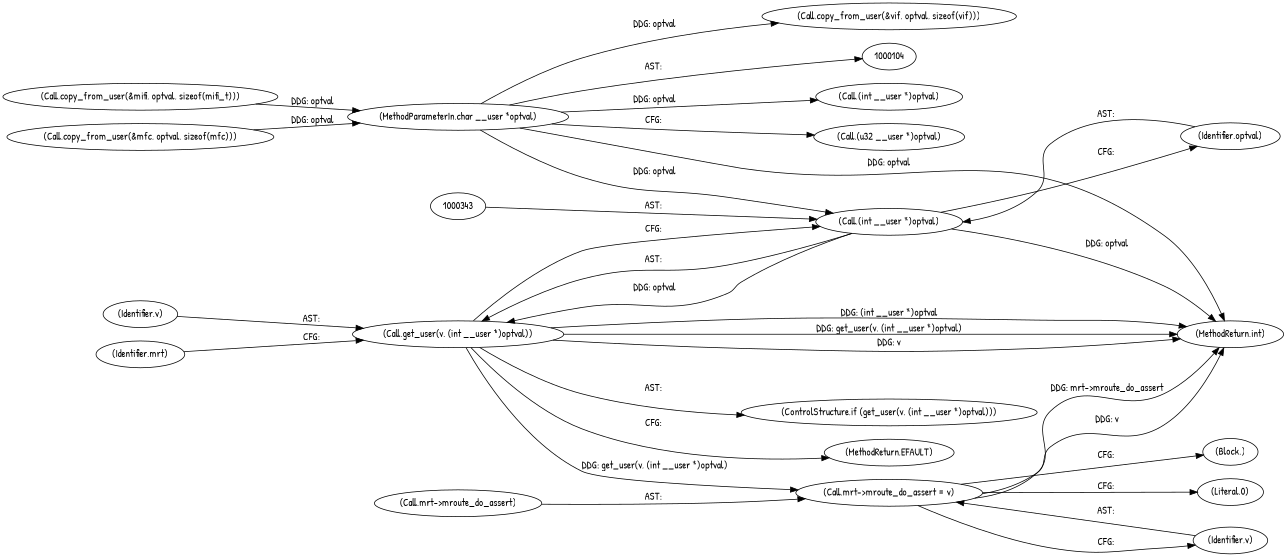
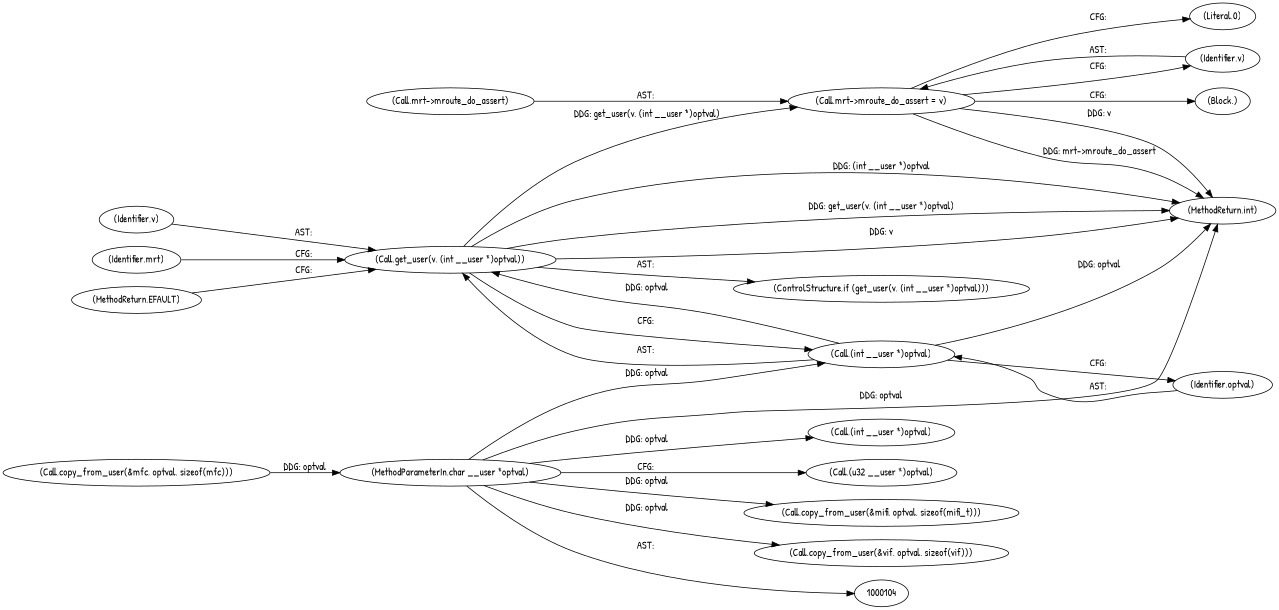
(304, 107) -> (648, 494)
(458, 206) -> none
(632, 444) -> (280, 282)
